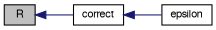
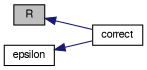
(148, 15) -> (79, 44)
